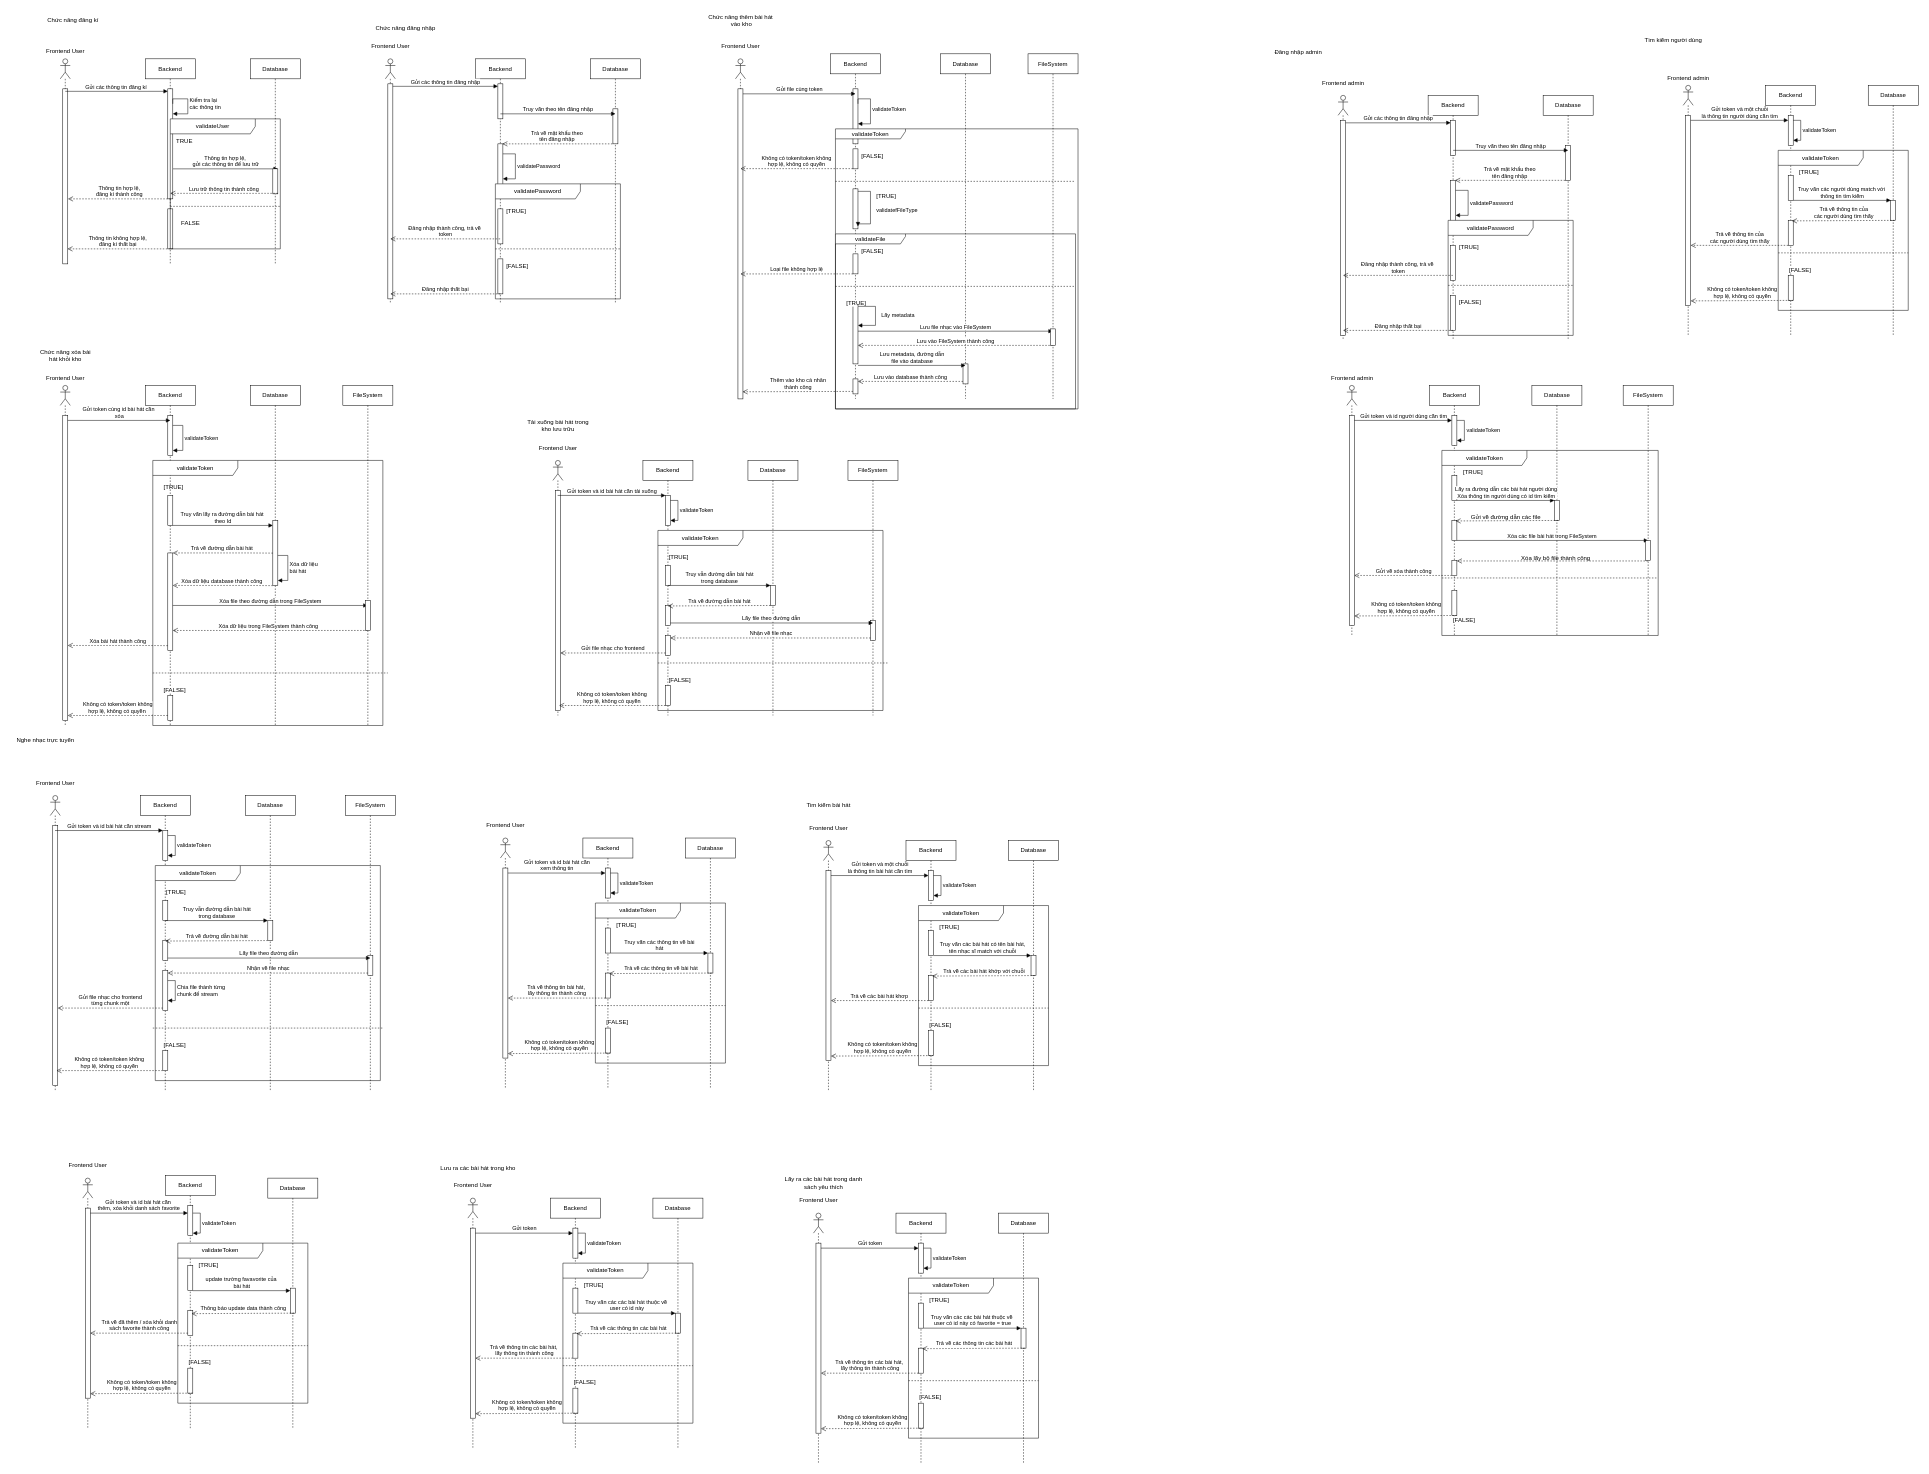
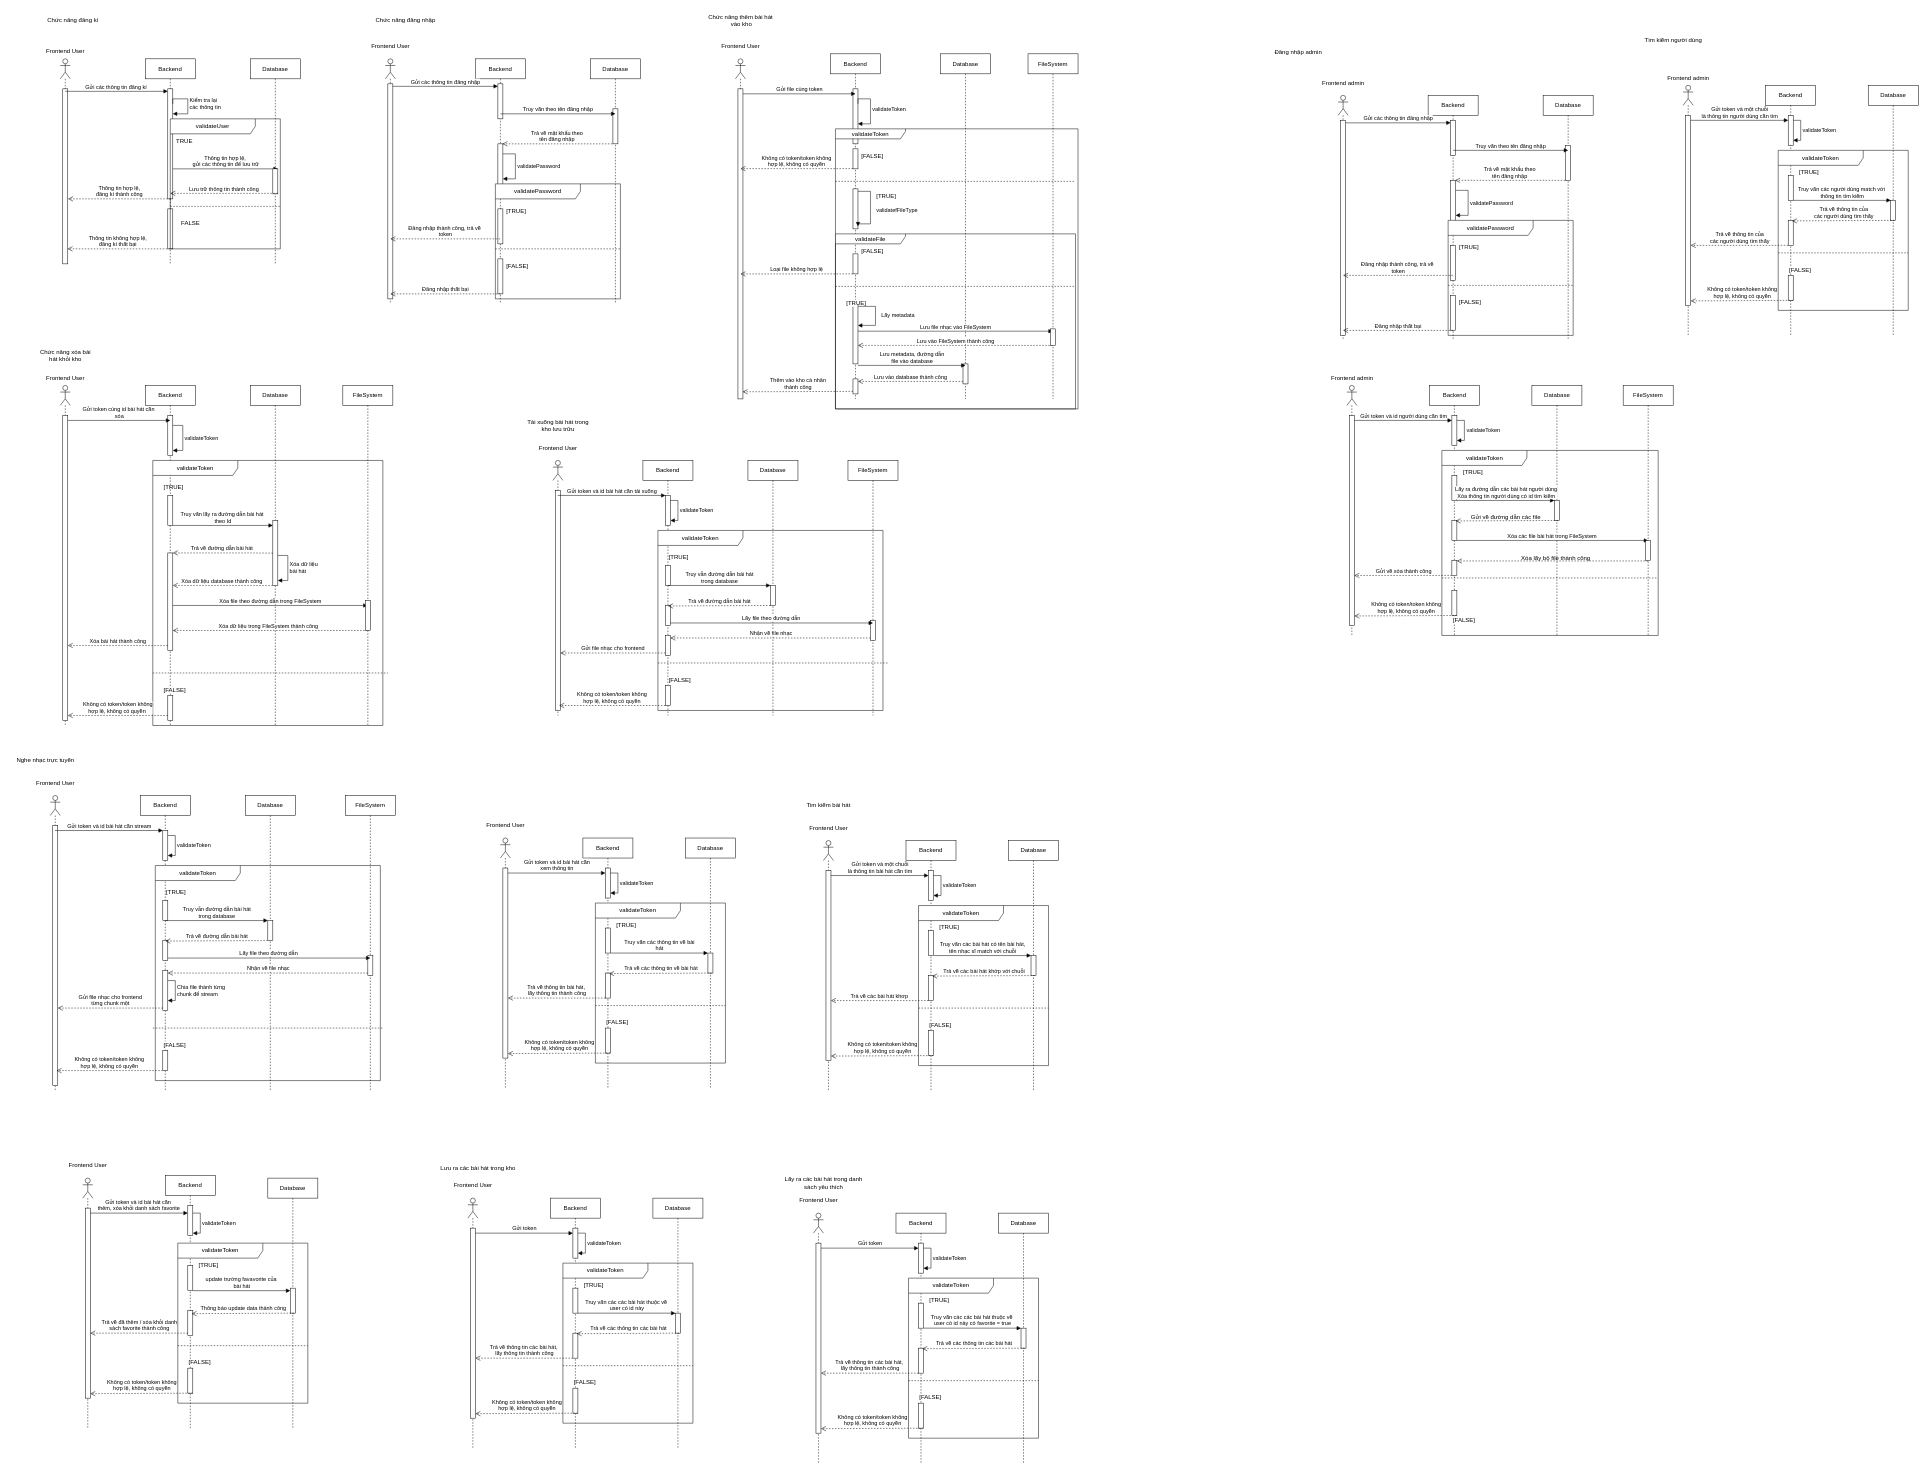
(405, 28) -> (405, 20)
(45, 740) -> (45, 760)
